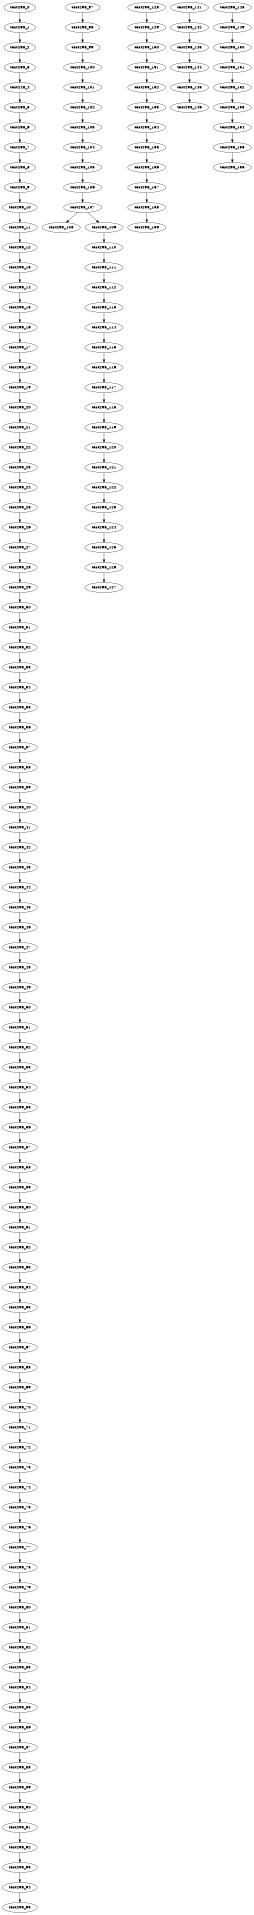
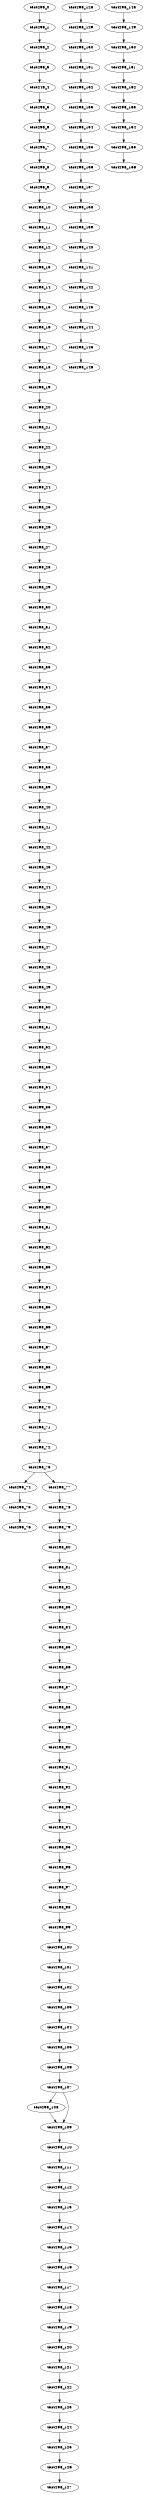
none -> (81, 248)
(20, 1536) -> (49, 1477)
none -> (60, 1868)
none -> (52, 2116)
